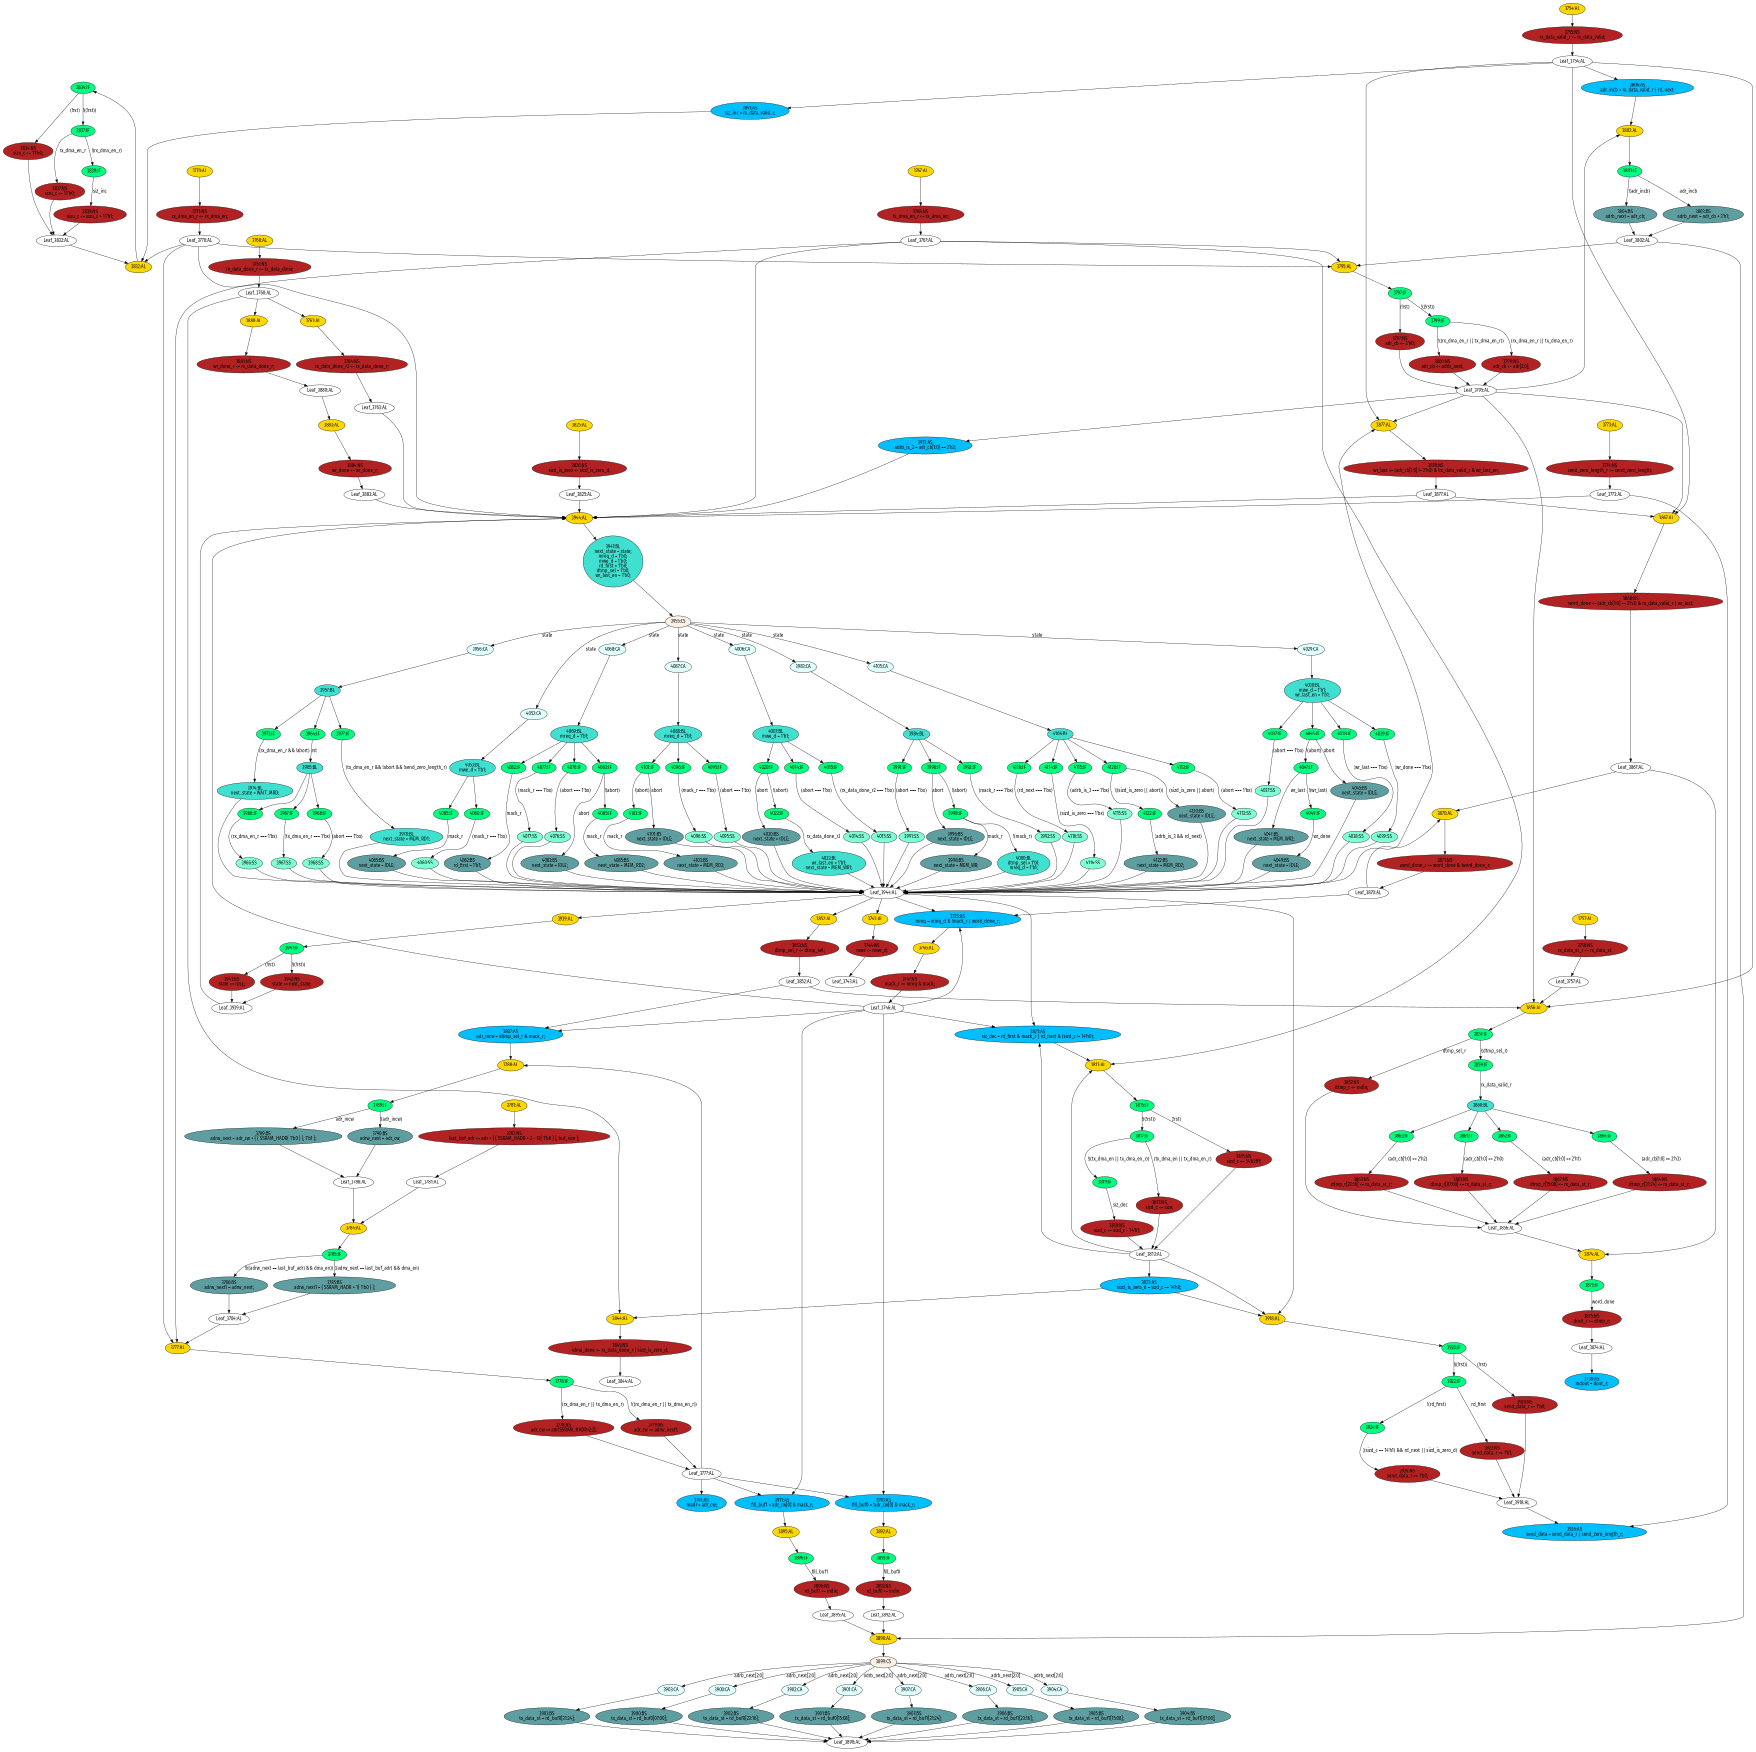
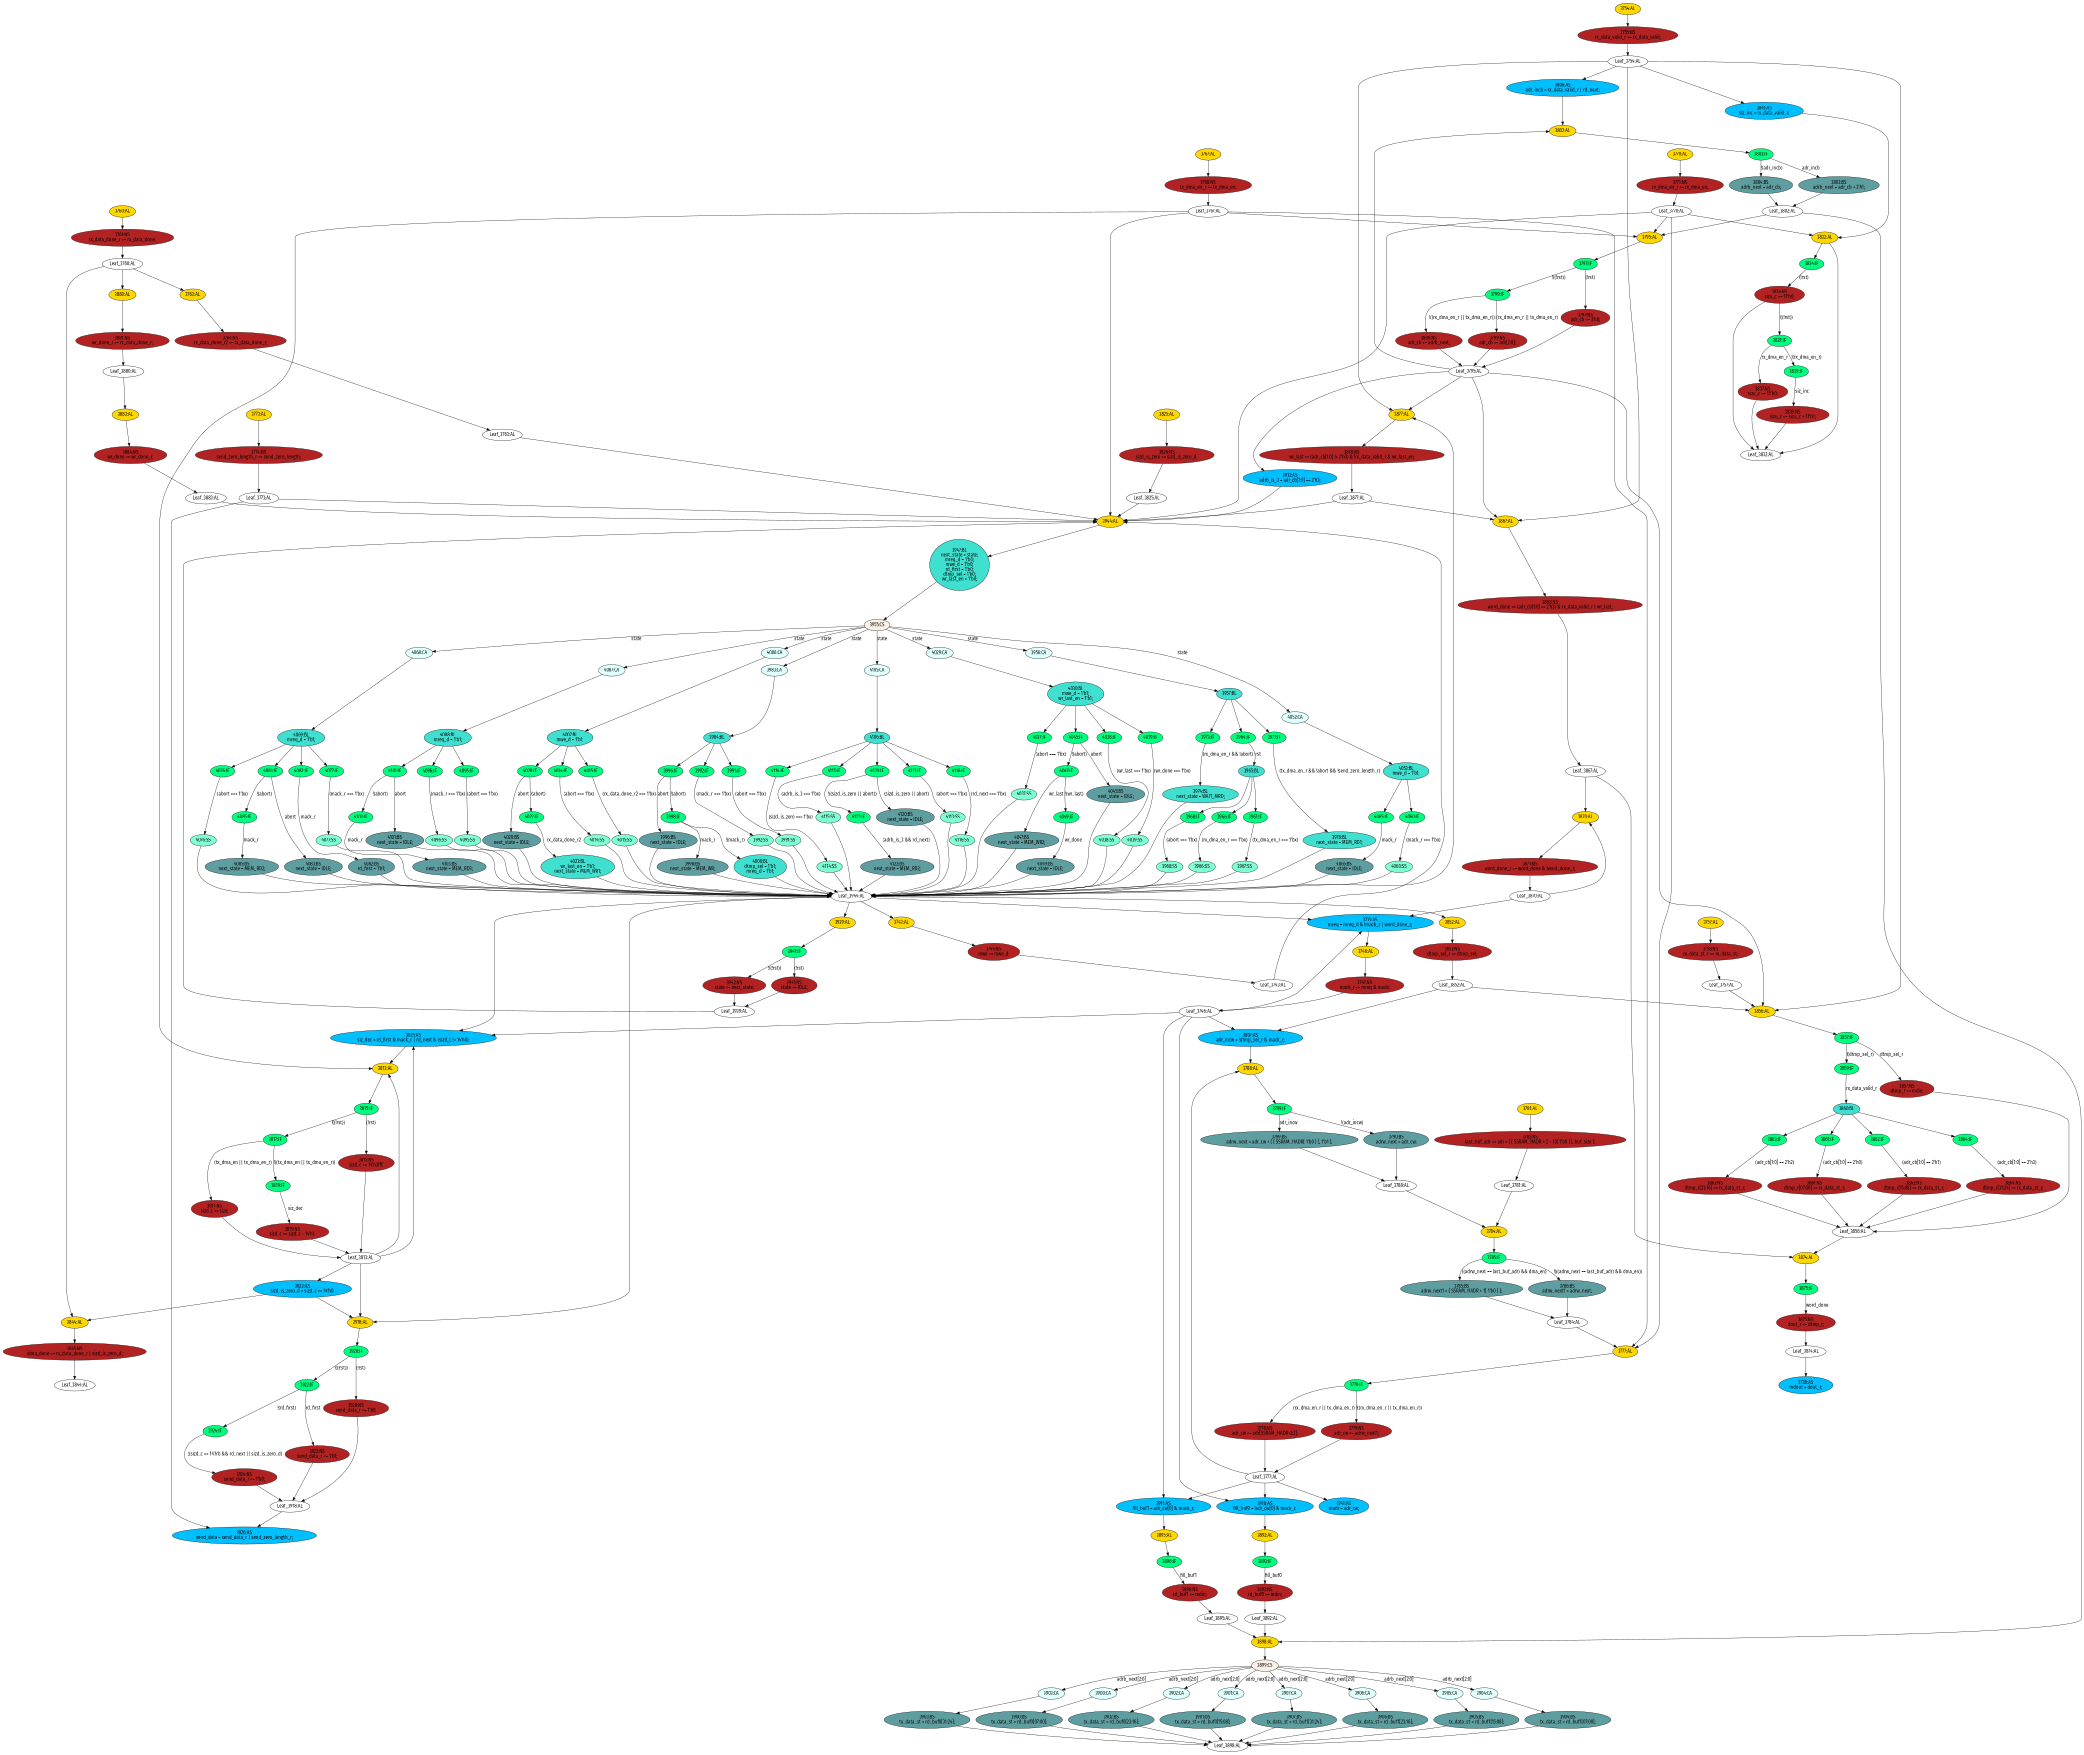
(83, 108) -> (1780, 317)
(97, 254) -> (1838, 364)
(212, 879) -> (1441, 663)
